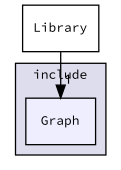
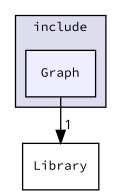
(61, 71) -> (61, 115)
